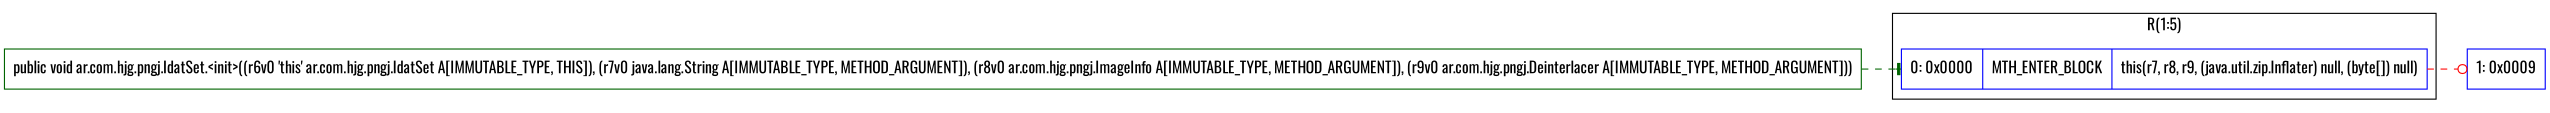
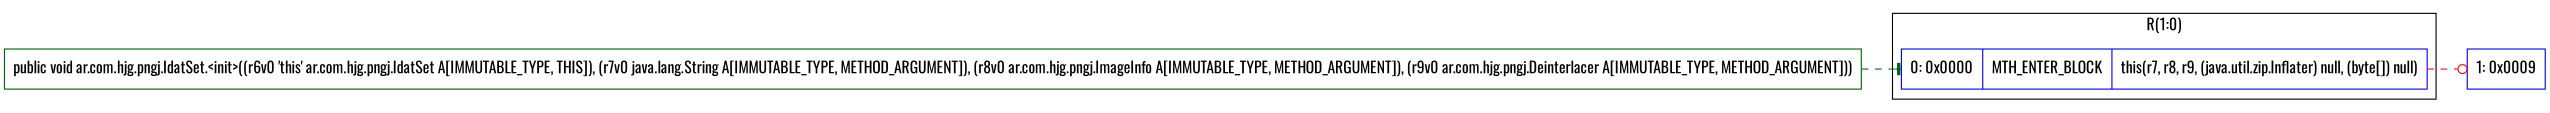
(2164, 26) -> (2164, 26)
